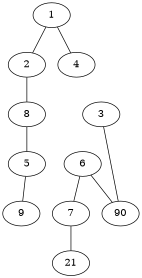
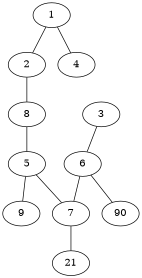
(111, 164) -> (92, 139)
none -> (49, 189)
